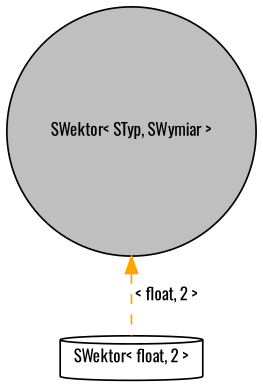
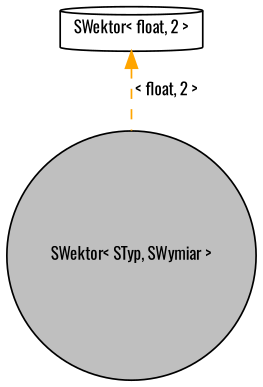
(131, 305) -> (131, 100)
